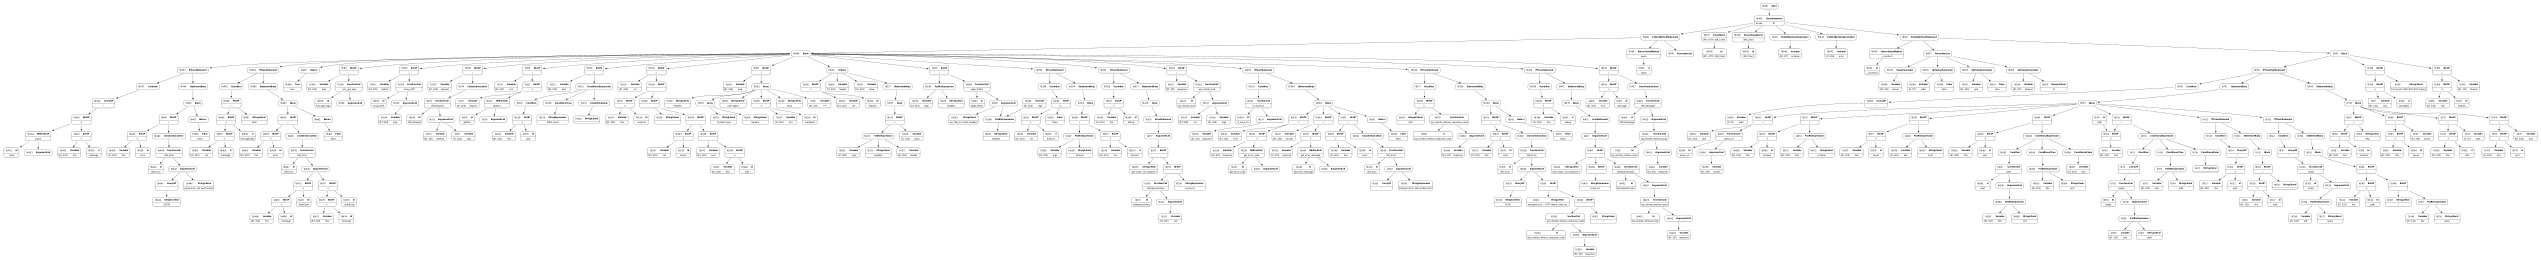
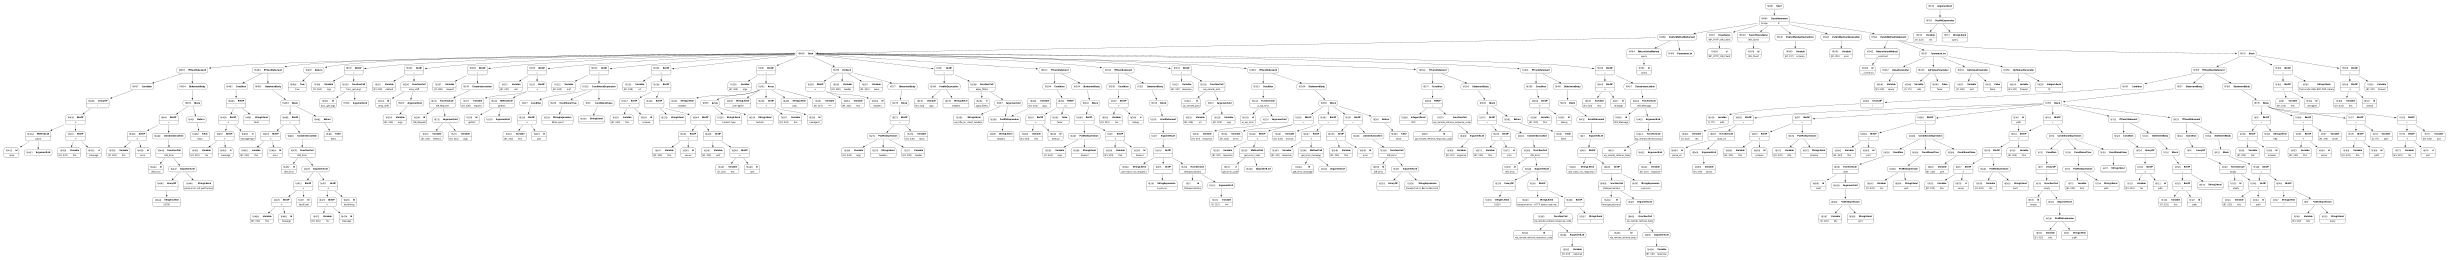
(2004, 111) -> (2006, 144)
(1610, 160) -> (1612, 177)
(1165, 177) -> (1177, 160)
(2325, 178) -> (2245, 177)
